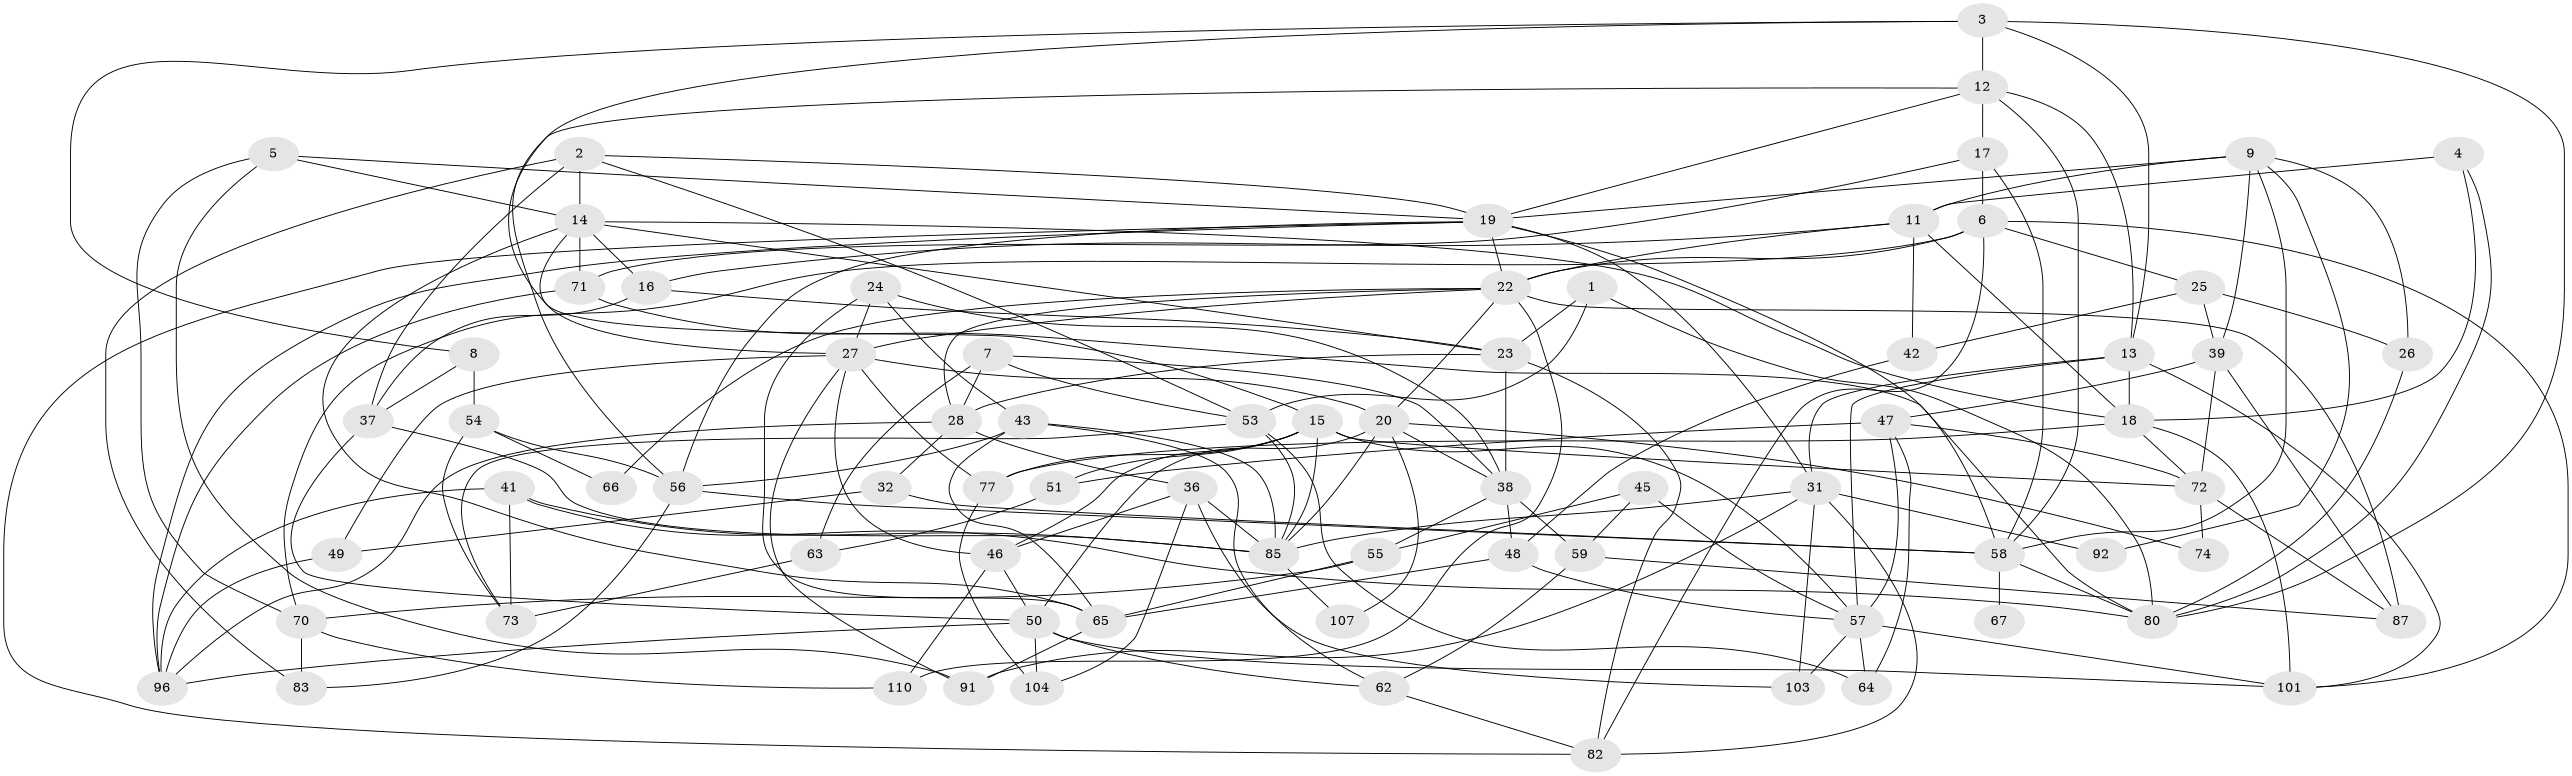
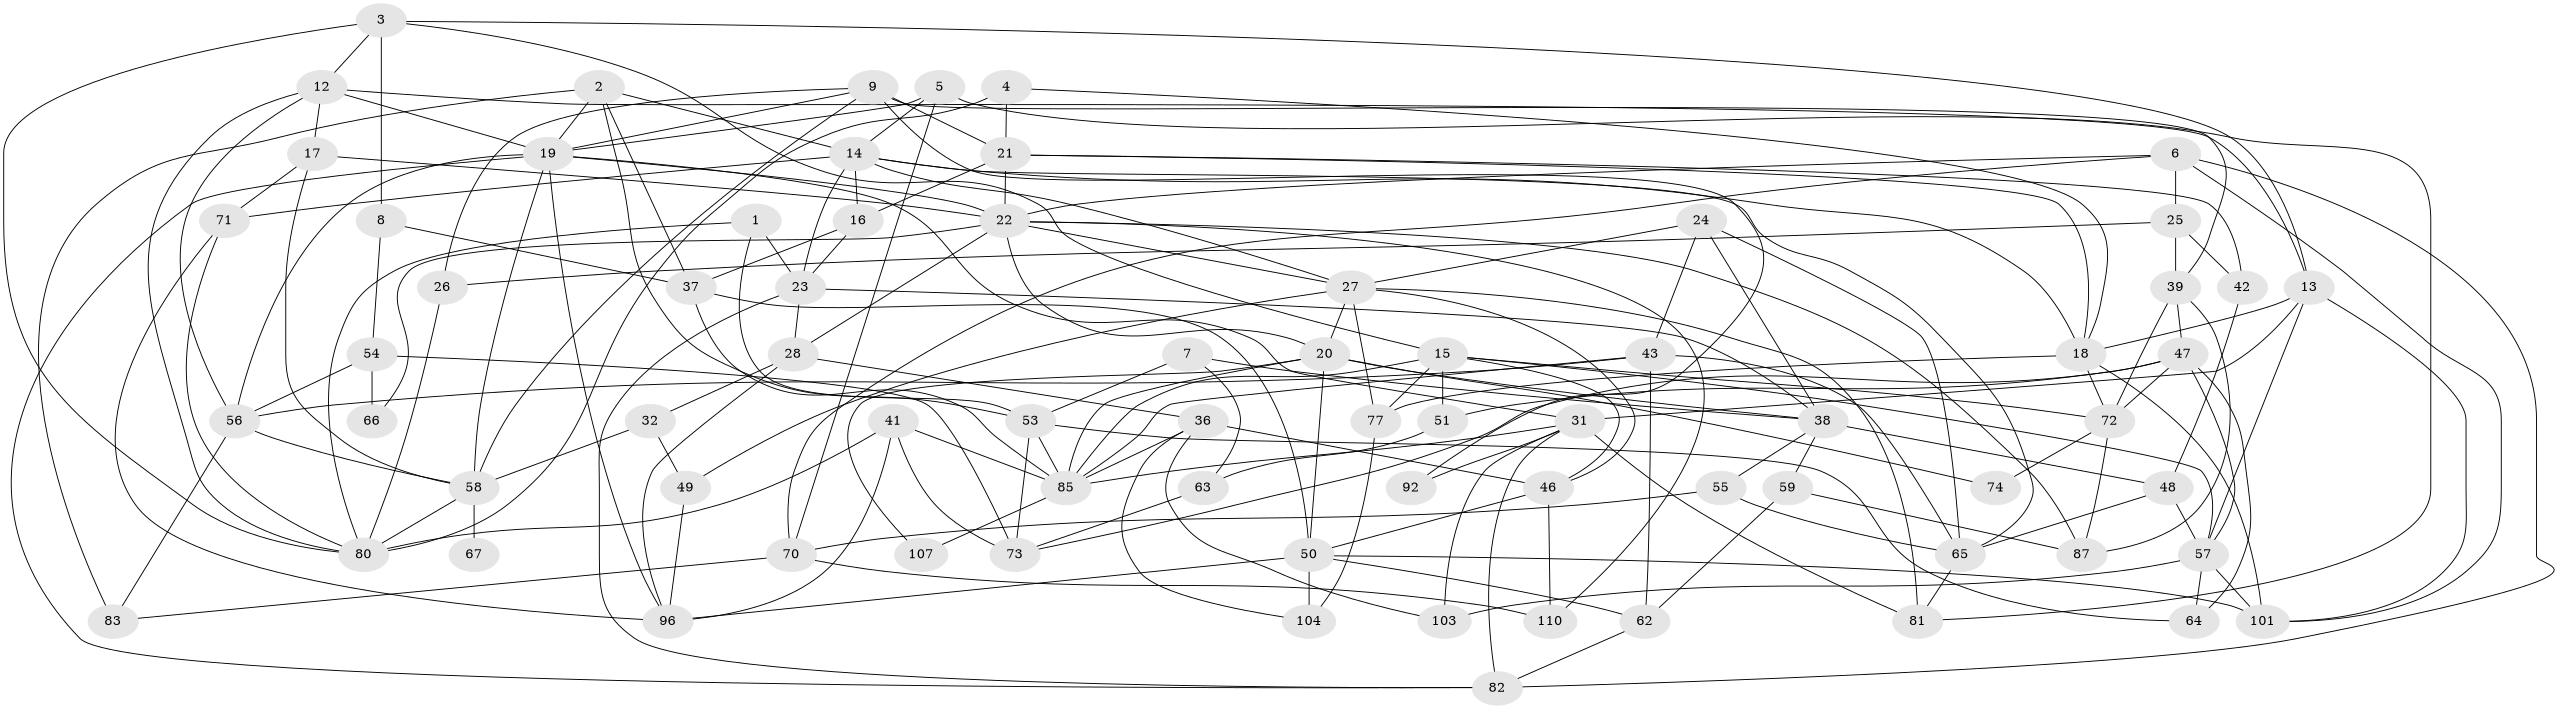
(1983, 188) -> (659, 183)
(1914, 221) -> (1006, 154)
(2078, 304) -> (157, 333)
(970, 392) -> none
none -> (1429, 455)
(1643, 488) -> none
(969, 688) -> (1918, 622)
